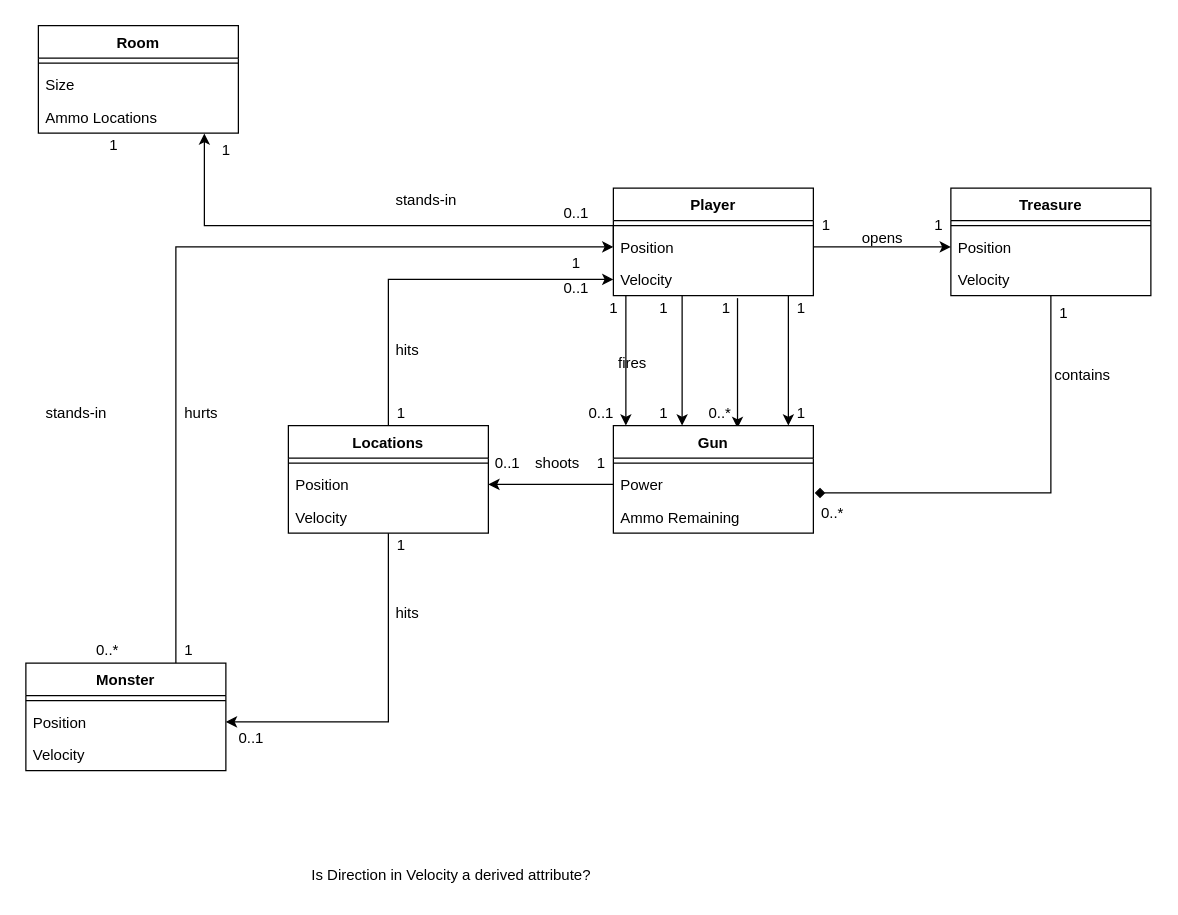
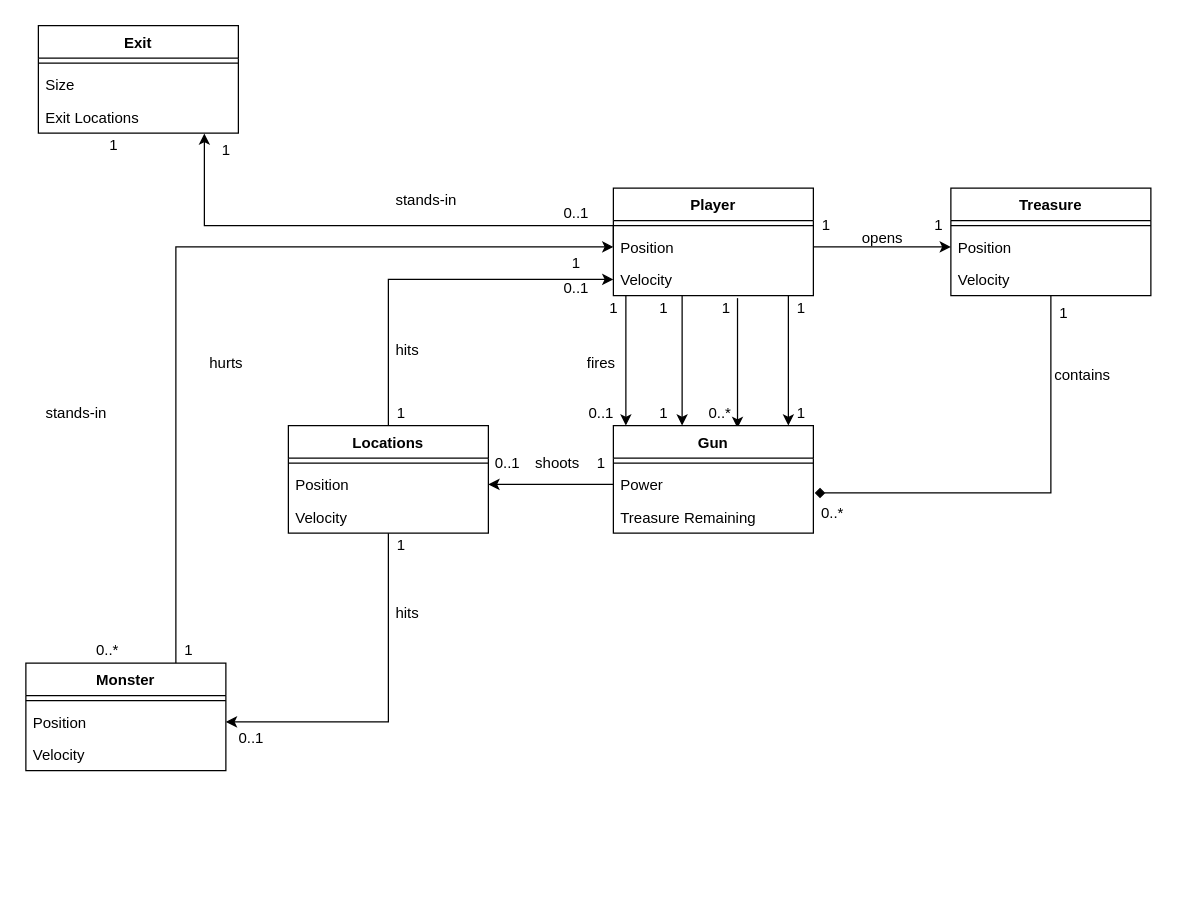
(138, 43) -> (138, 43)
(100, 118) -> (98, 118)
(632, 363) -> (601, 363)
(201, 413) -> (226, 363)
(673, 518) -> (690, 518)
(451, 876) -> none
